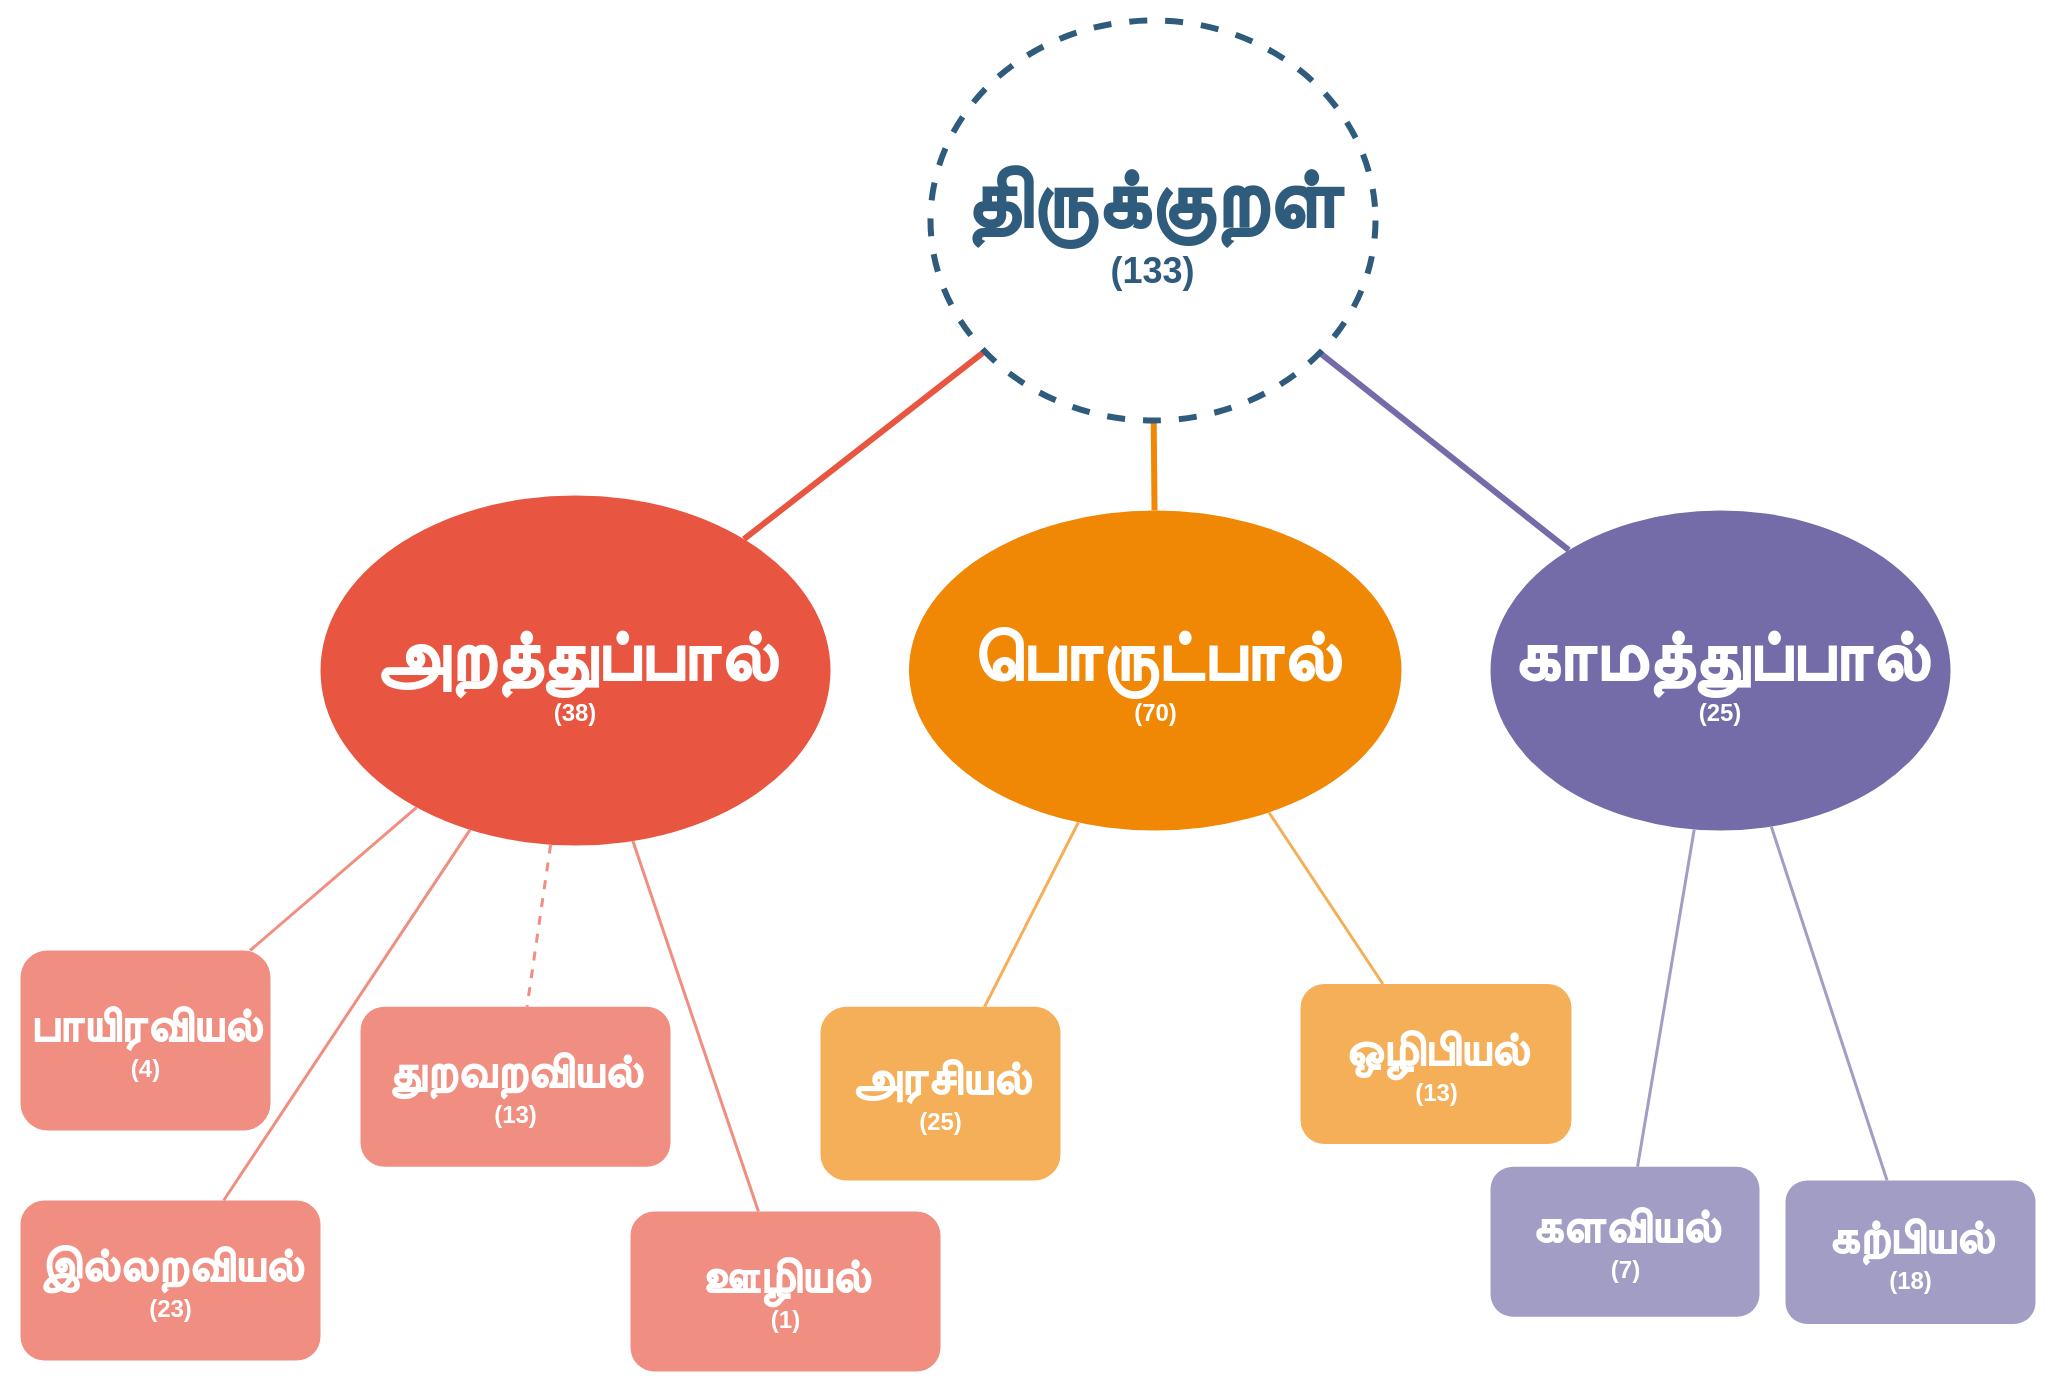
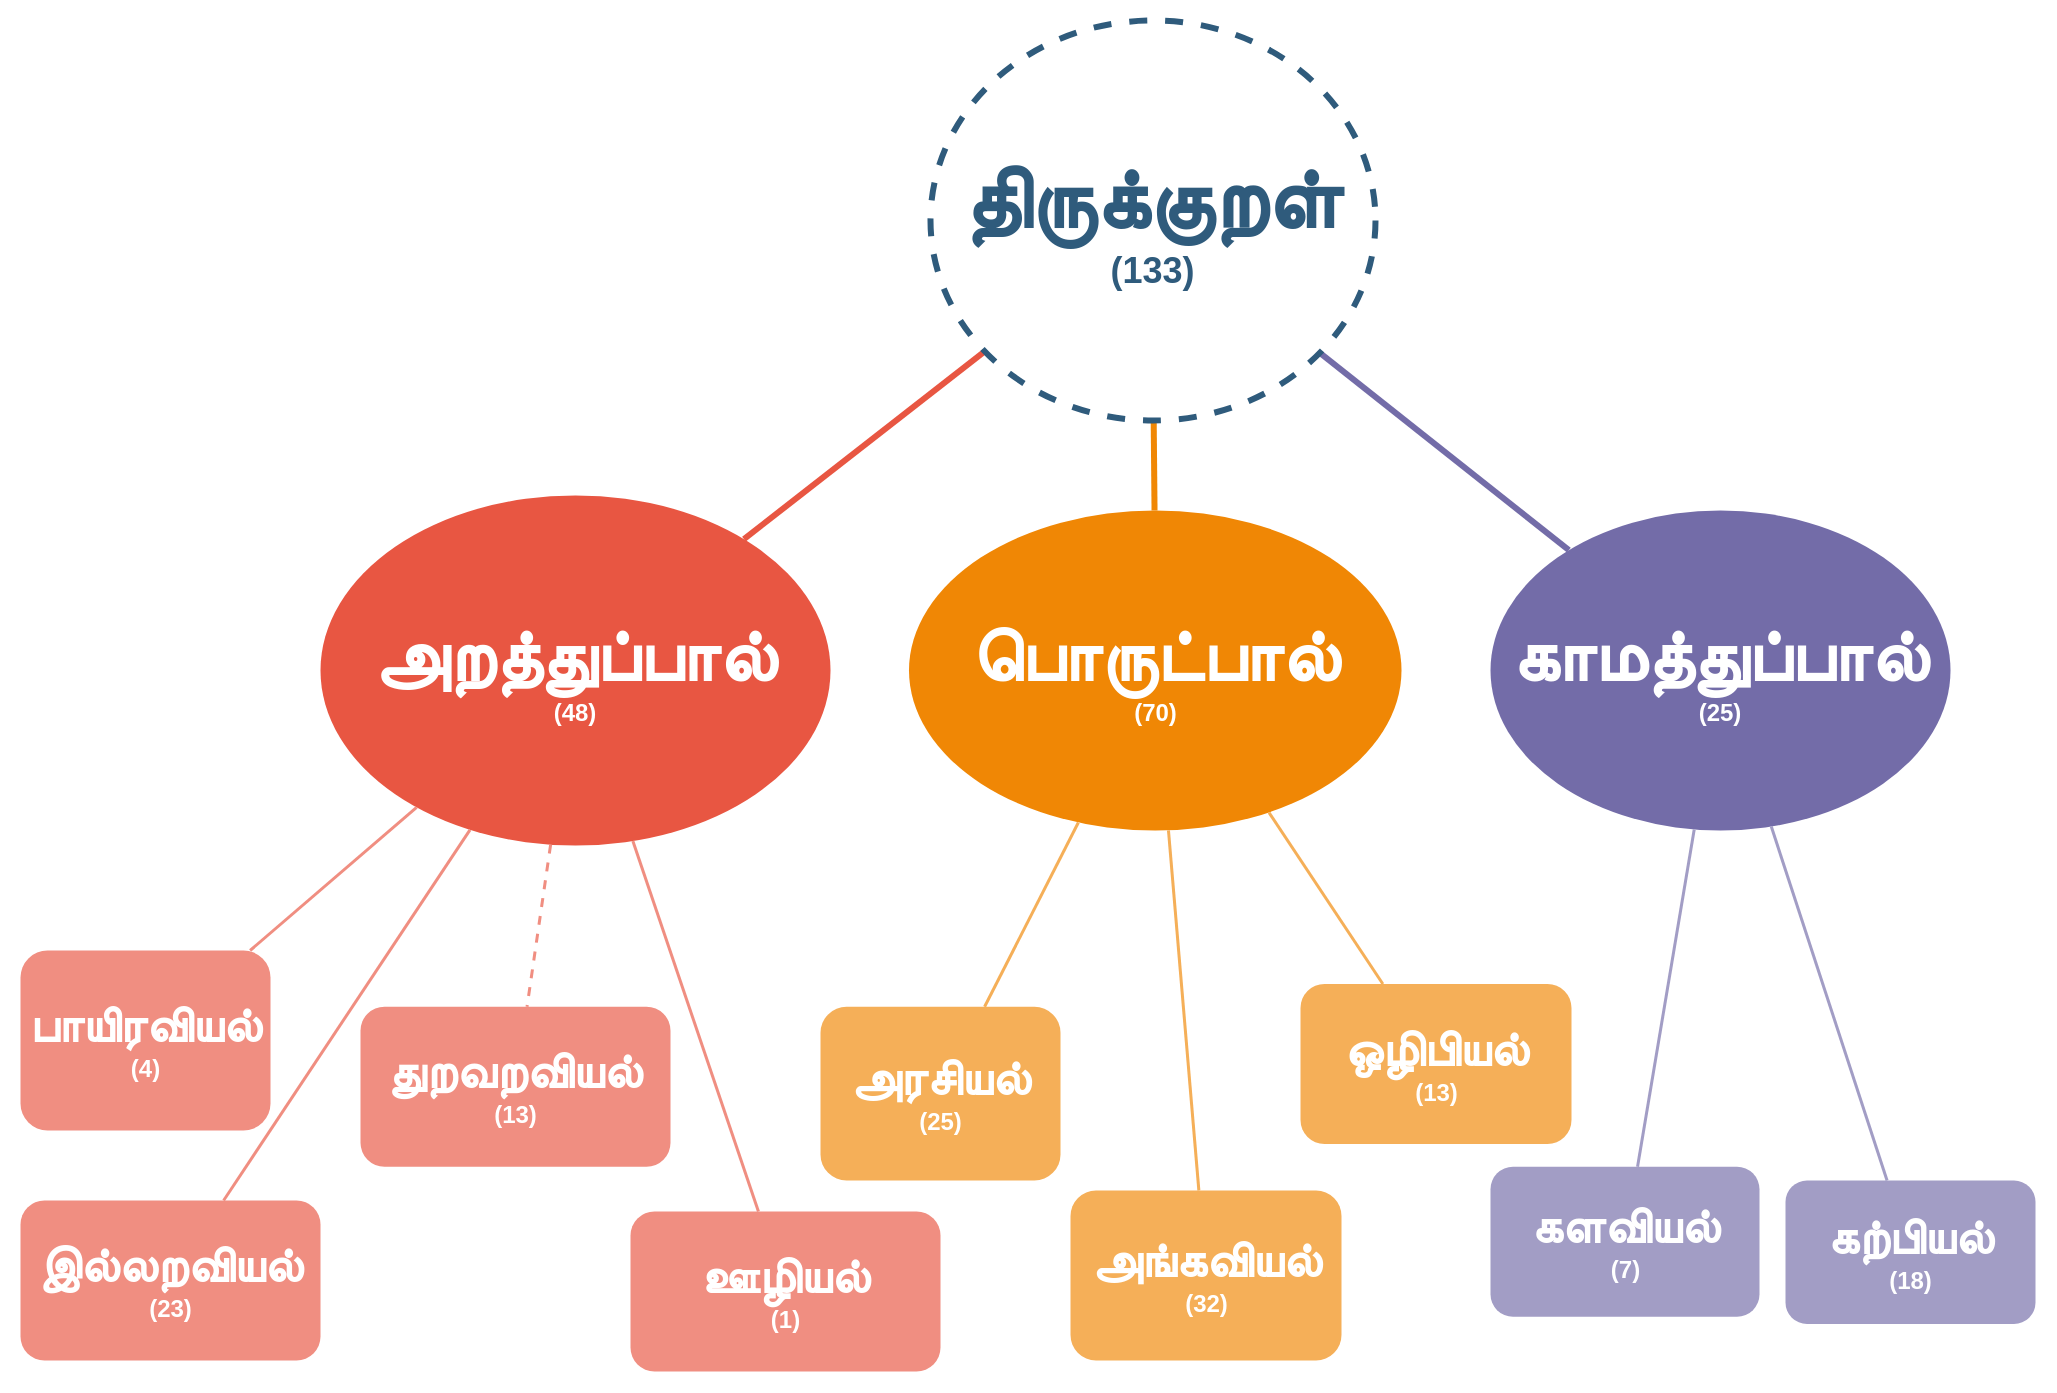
(576, 671) -> (576, 671)
none -> (1184, 1010)
none -> (1206, 1276)
